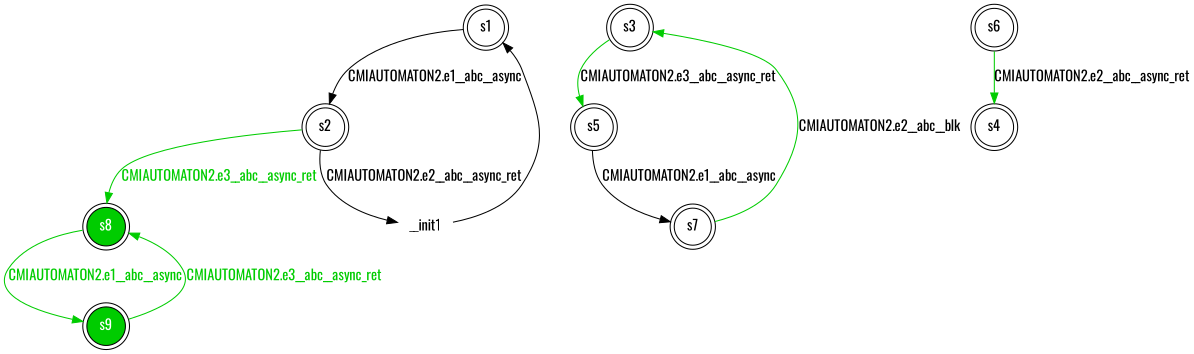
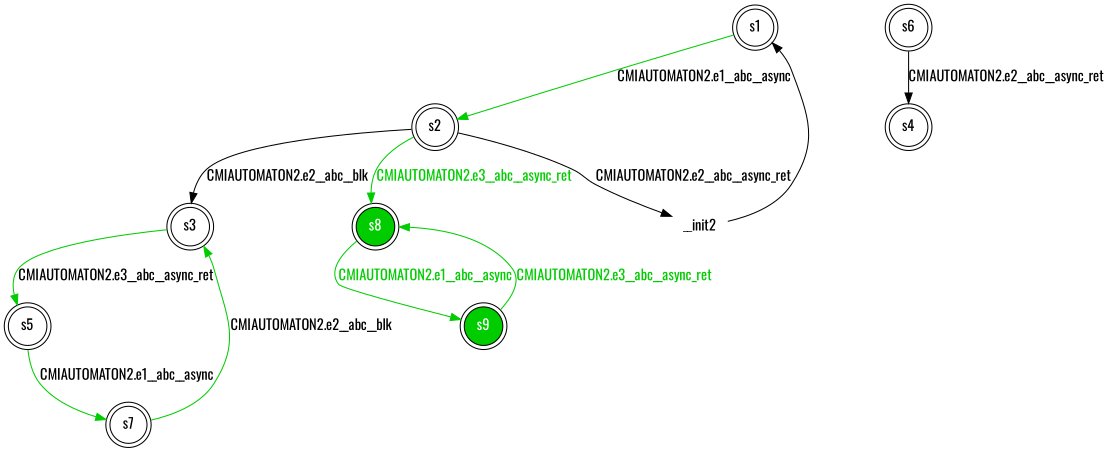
(389, 46) -> (600, 75)
(994, 72) -> (909, 72)
none -> (293, 142)
(614, 196) -> (51, 394)
(425, 227) -> (700, 227)
